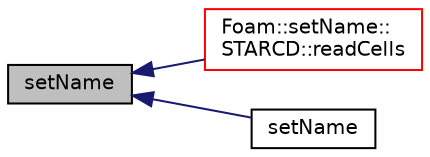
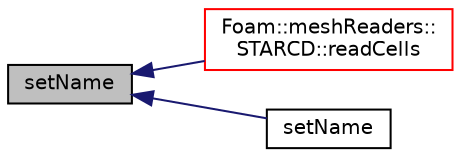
(314, 40) -> (329, 40)
